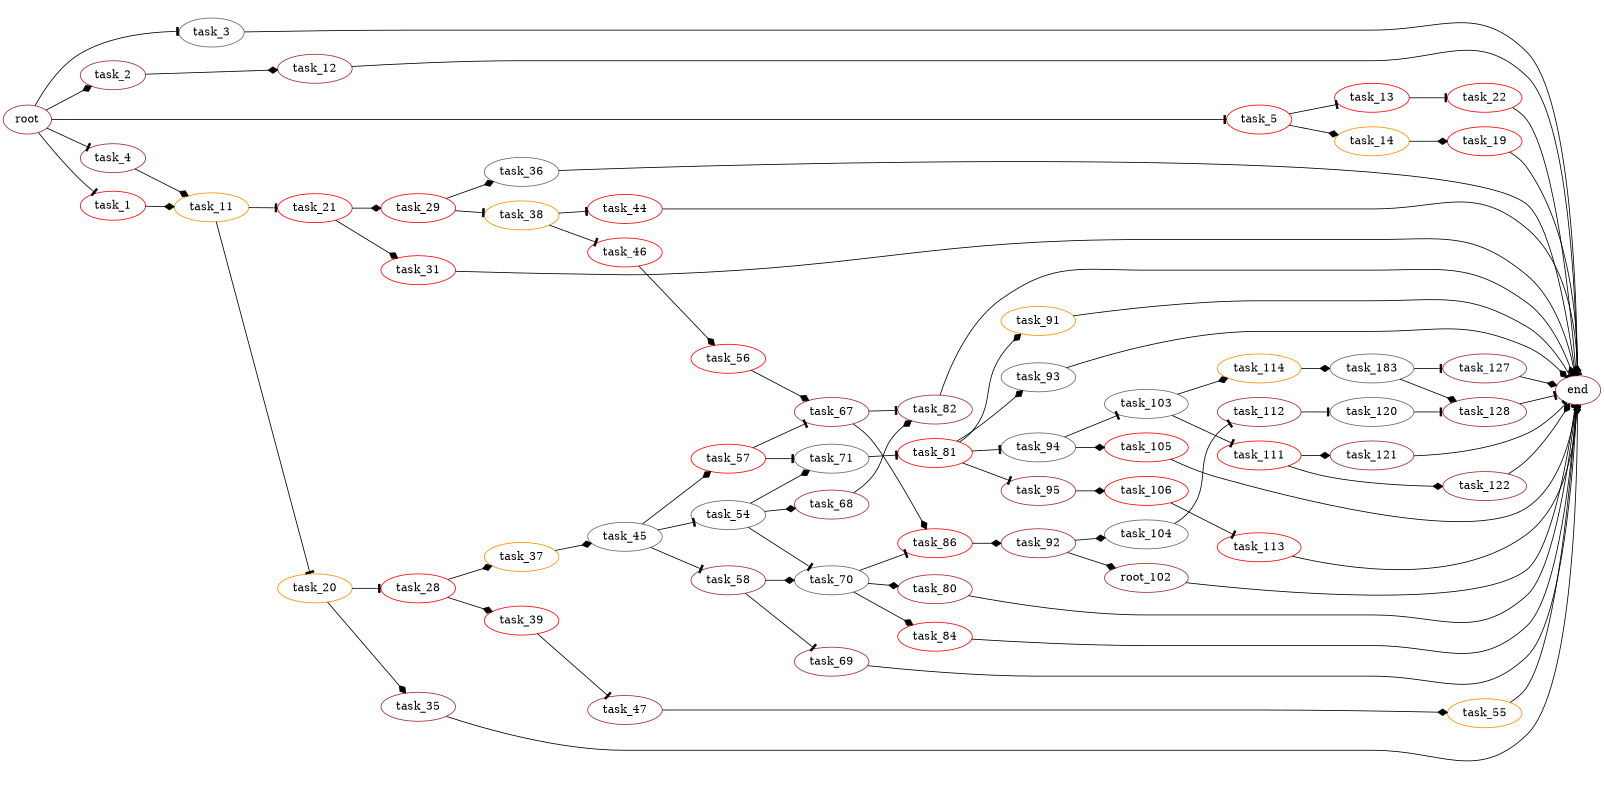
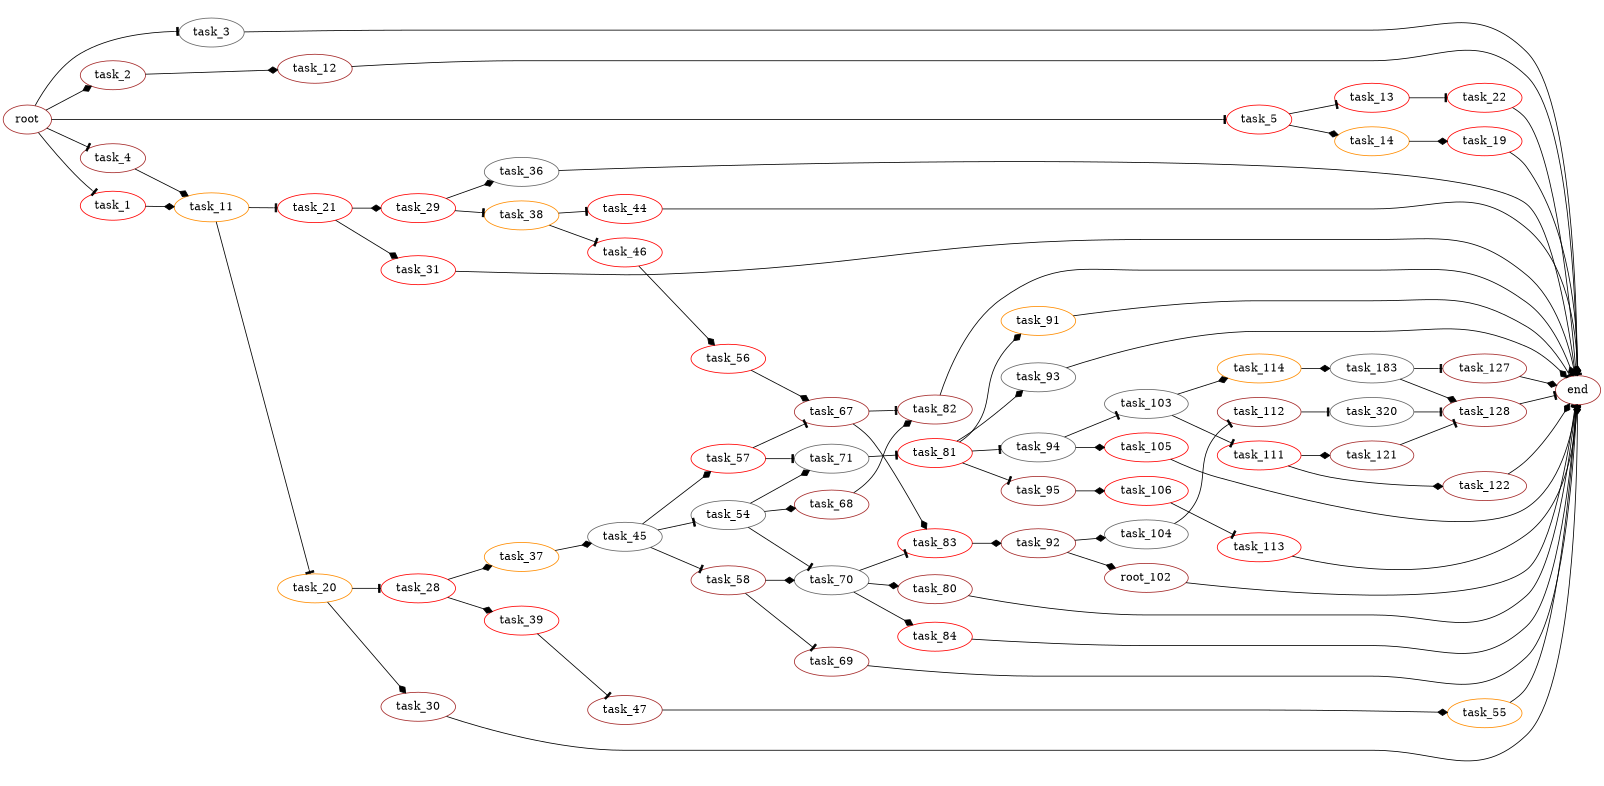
(1372, 412) -> (1372, 412)
(1494, 445) -> (1426, 434)
(935, 543) -> (935, 543)
(418, 707) -> (418, 707)
